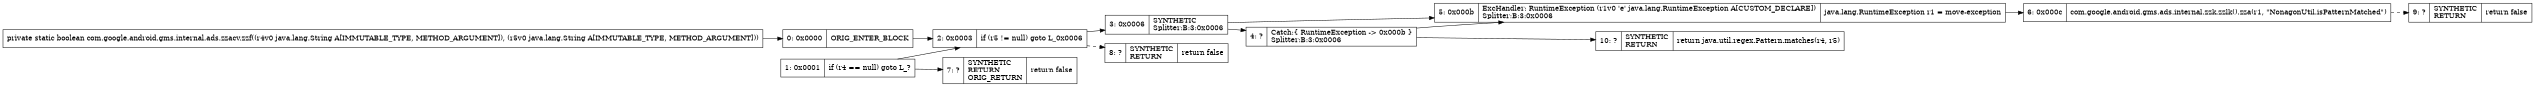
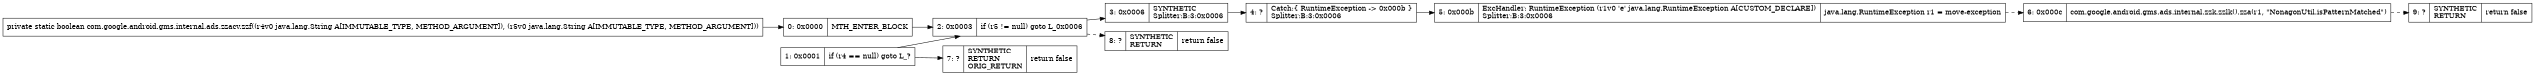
(2012, 13) -> (2012, 13)
(1329, 20) -> none
(870, 38) -> (870, 27)
(1720, 41) -> none
